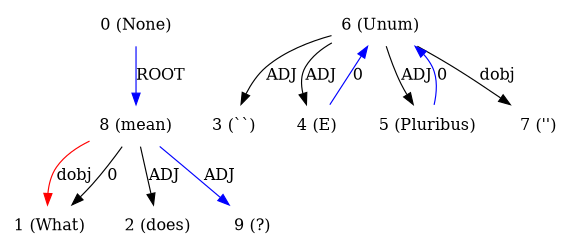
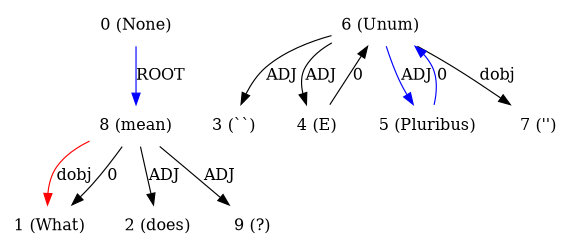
(395, 71) -> (395, 71)
(346, 80) -> (346, 80)
(190, 172) -> (190, 172)
